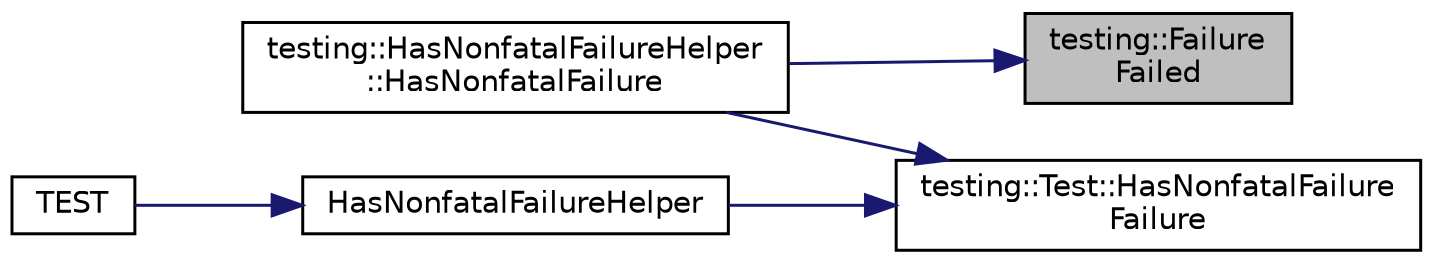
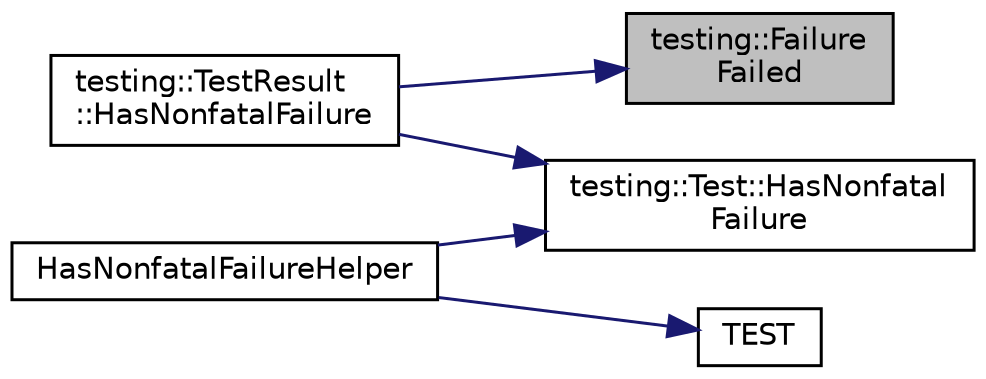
(516, 67) -> (225, 100)
(203, 205) -> (553, 312)
(1158, 205) -> (760, 205)
